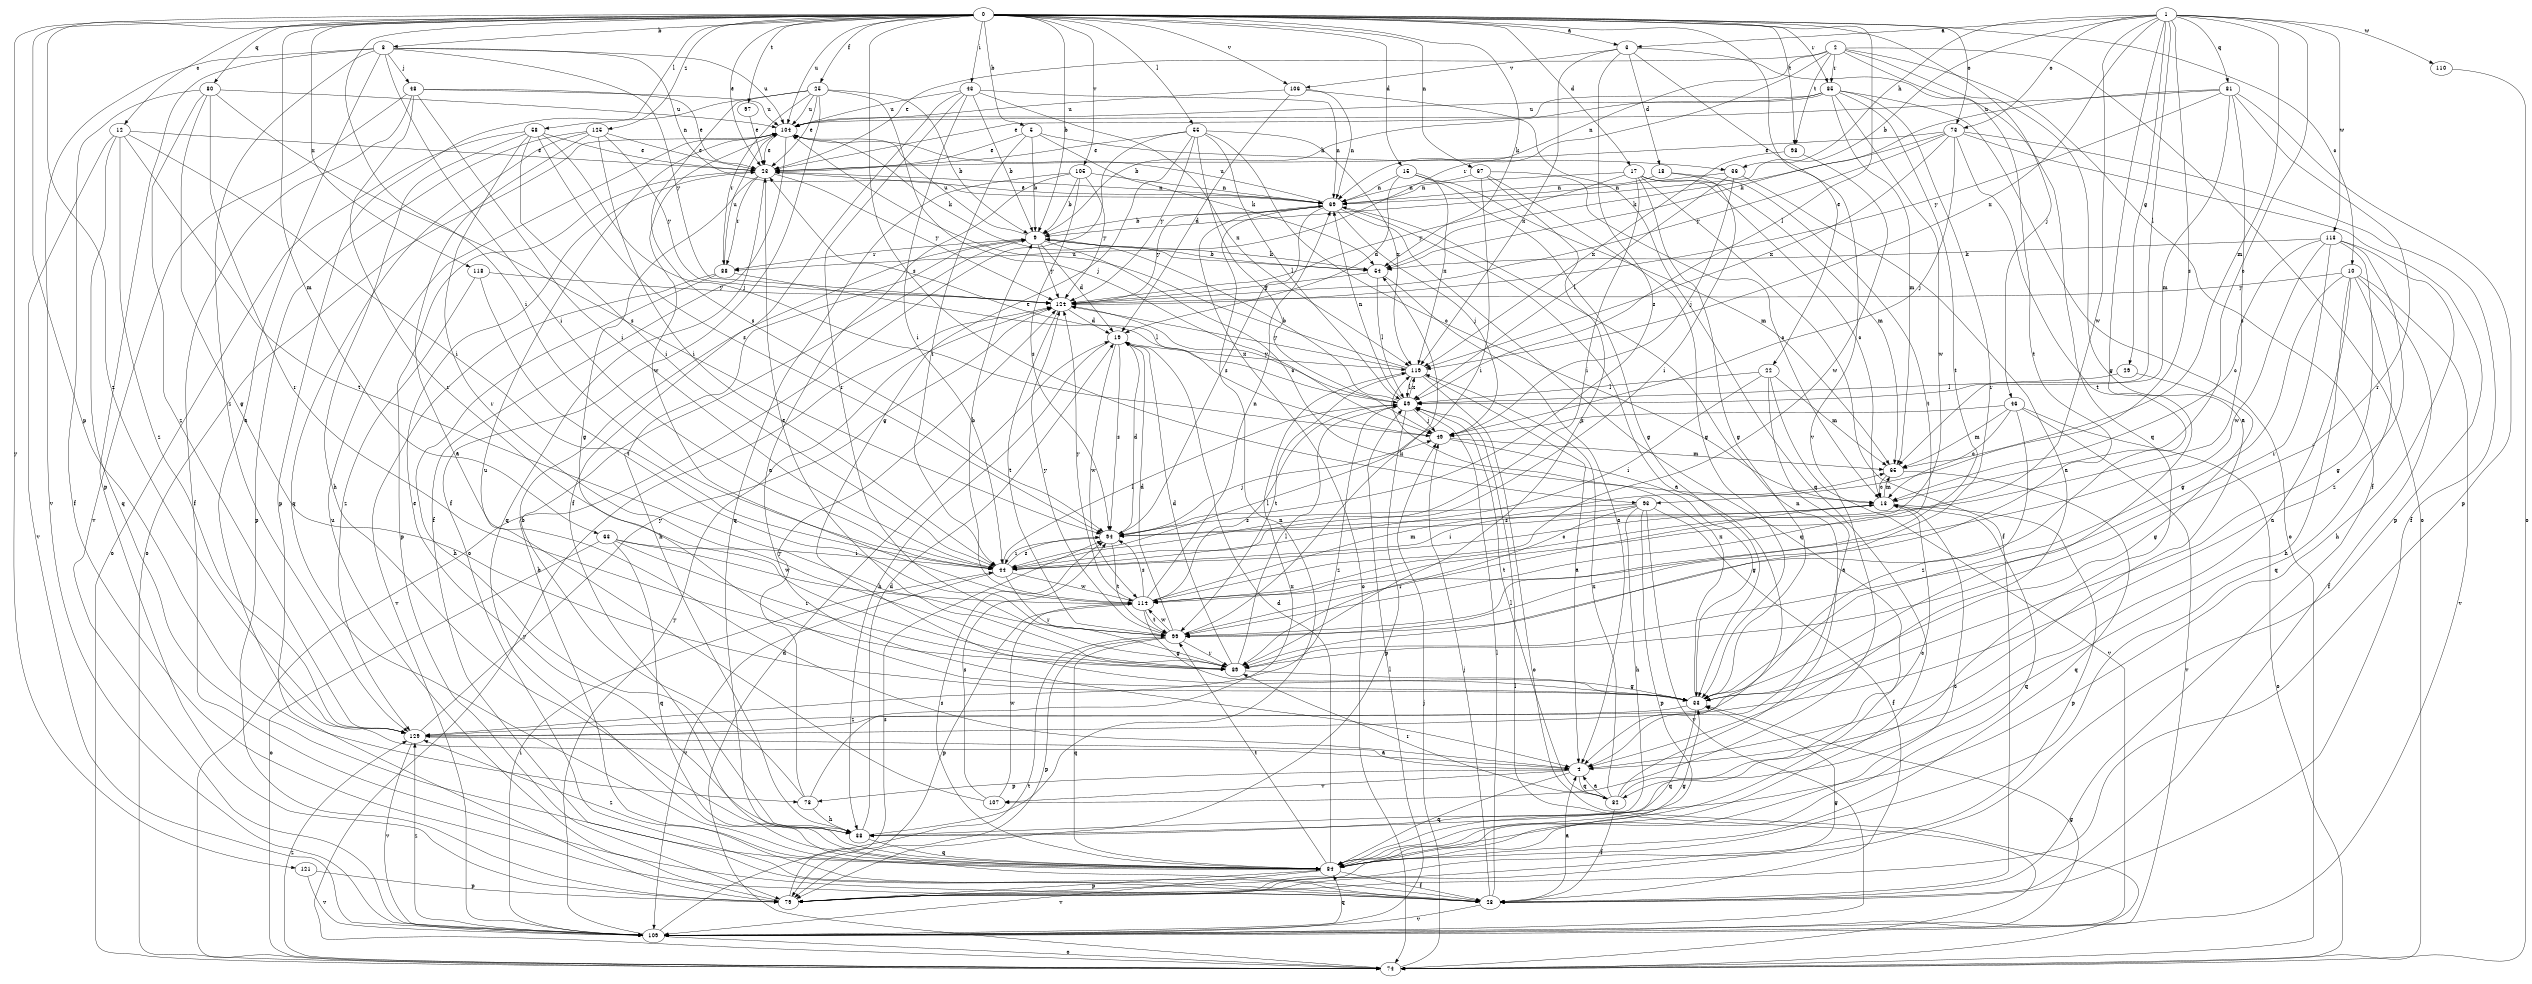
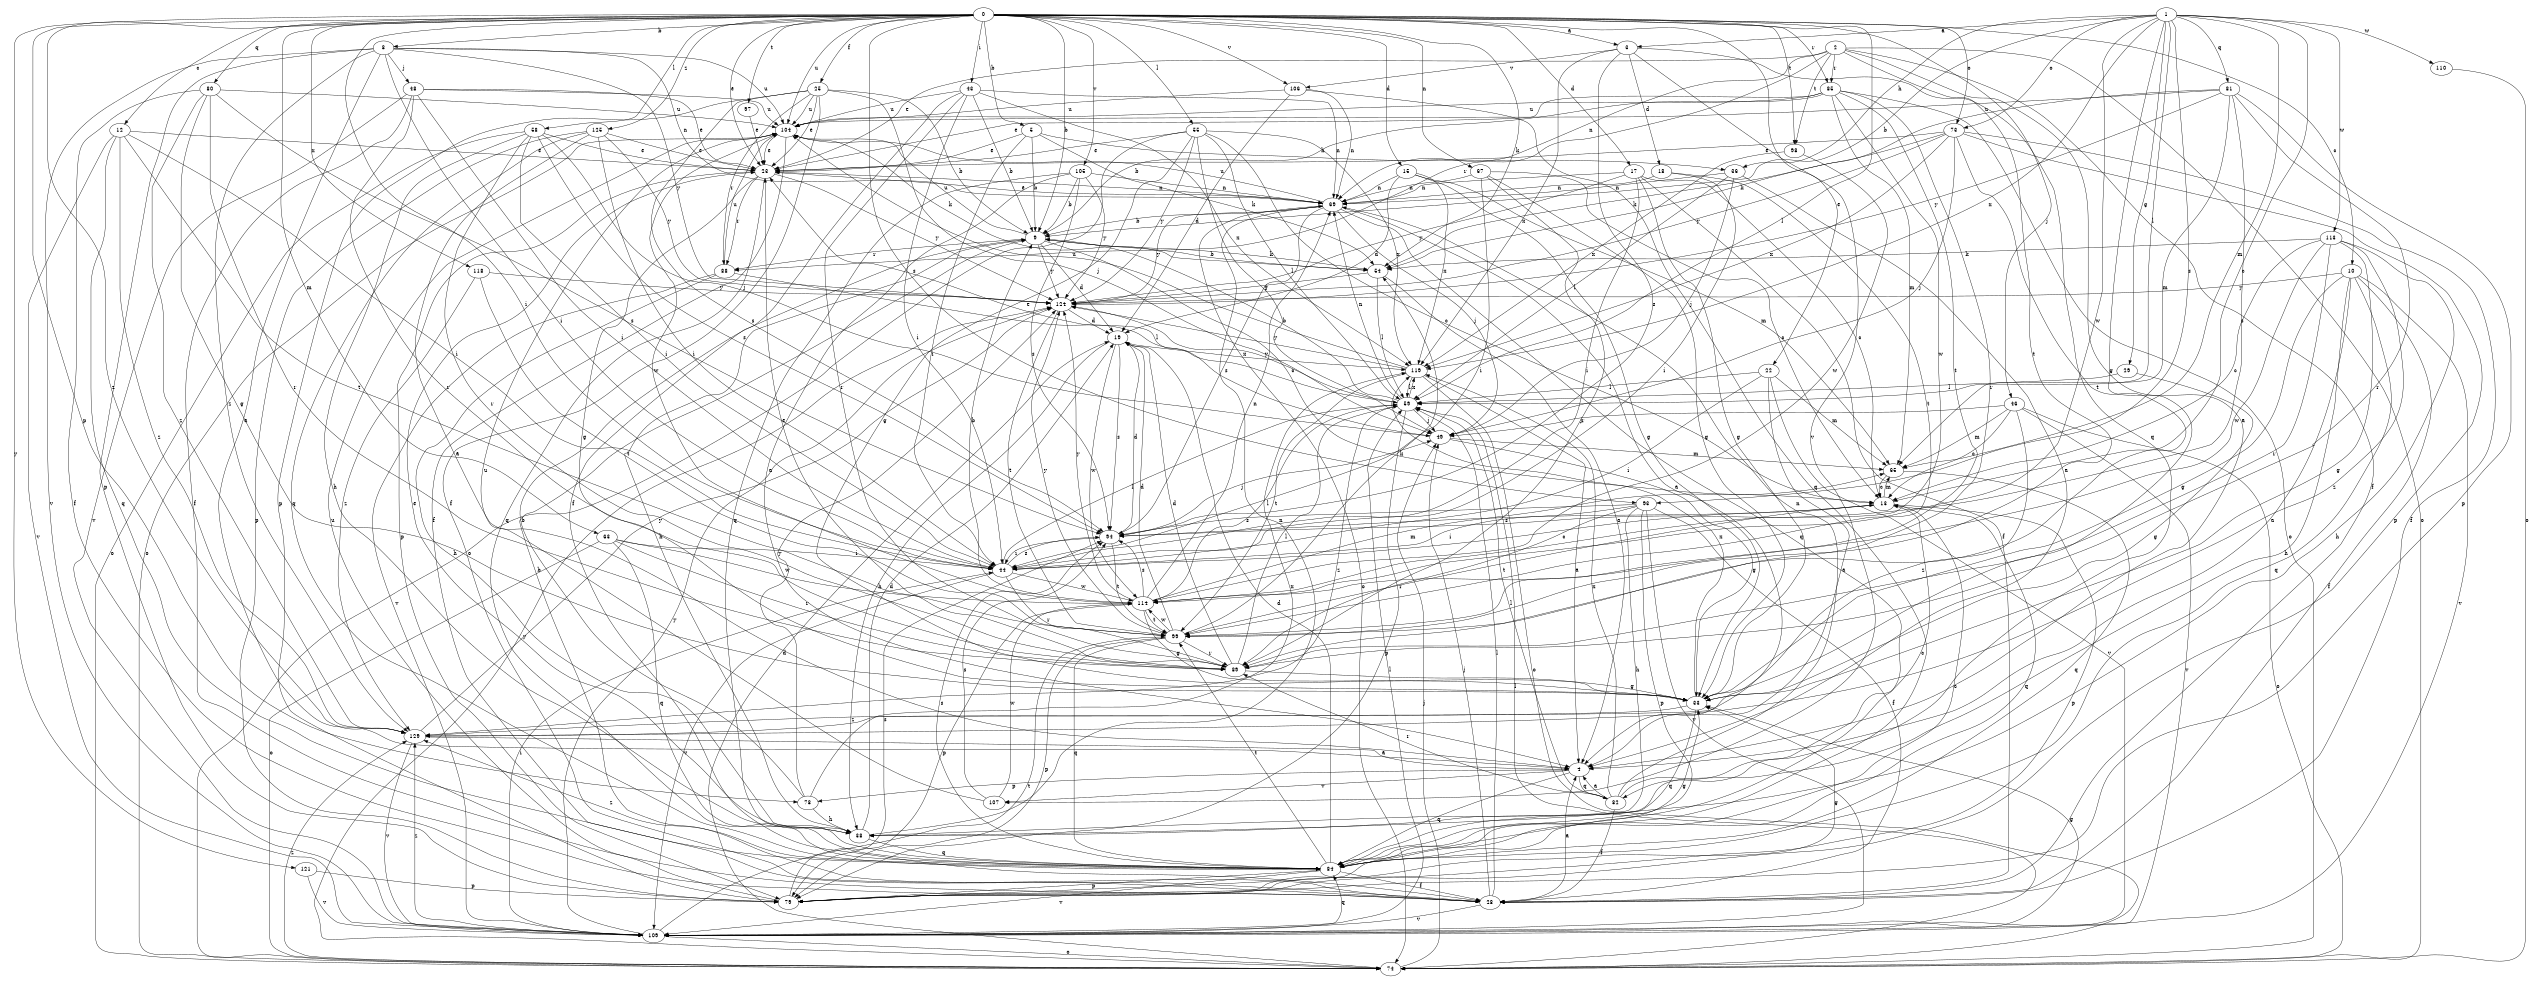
(1819, 261) -> none
